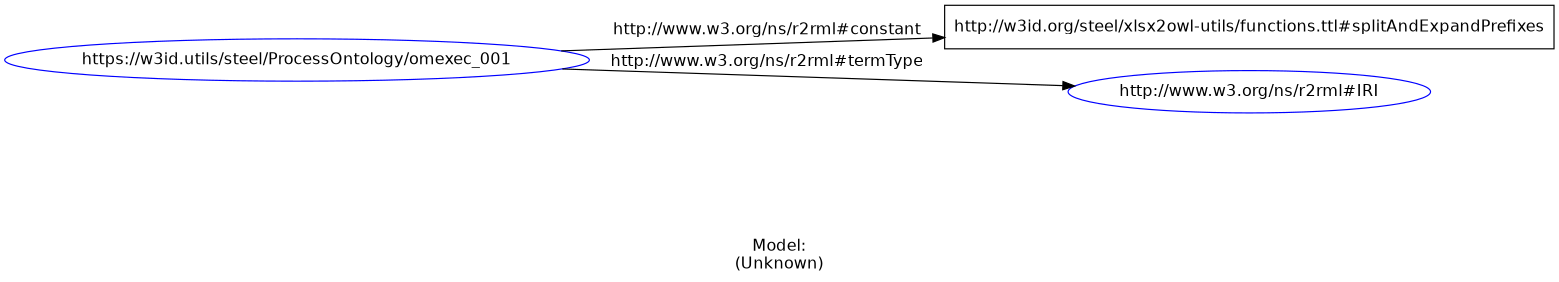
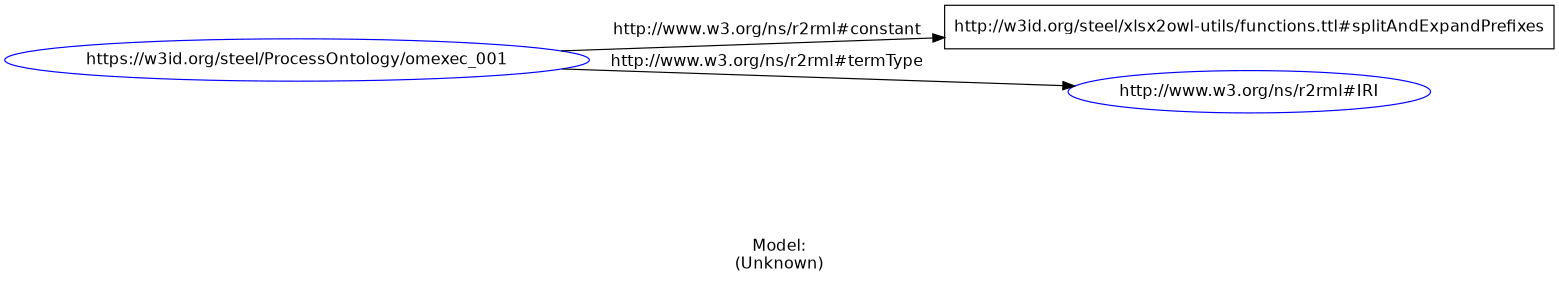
(297, 60) -> (297, 60)
